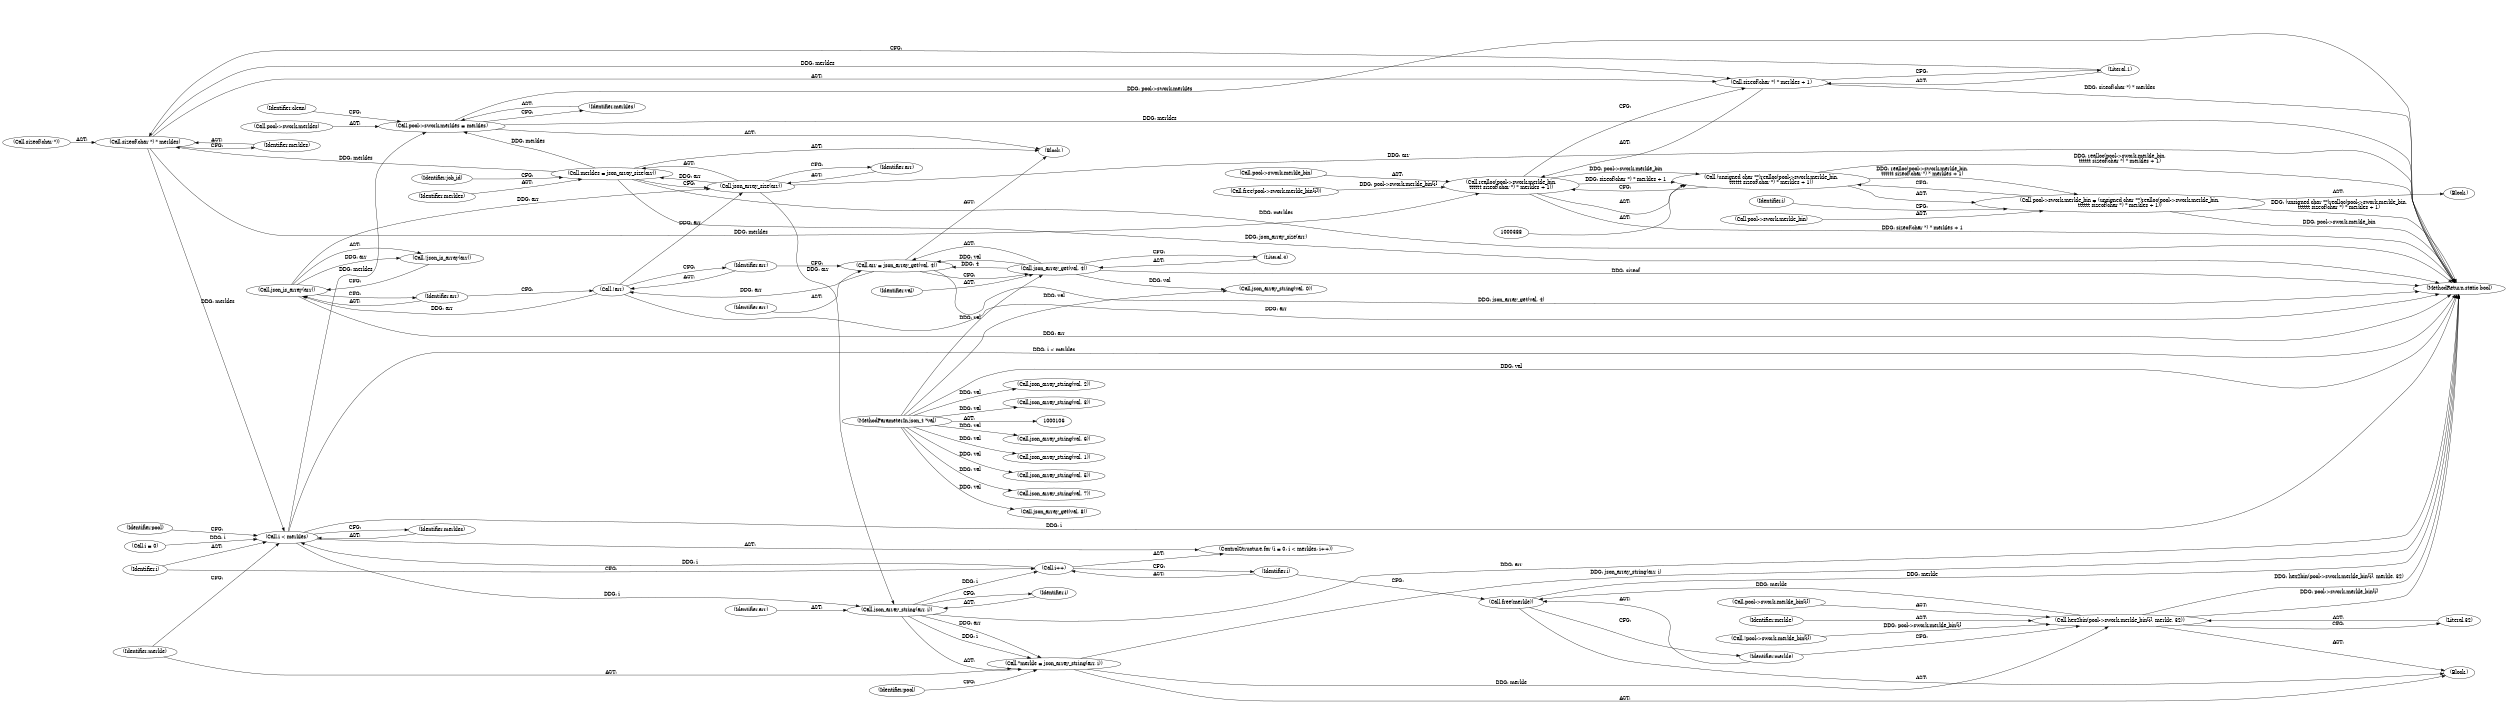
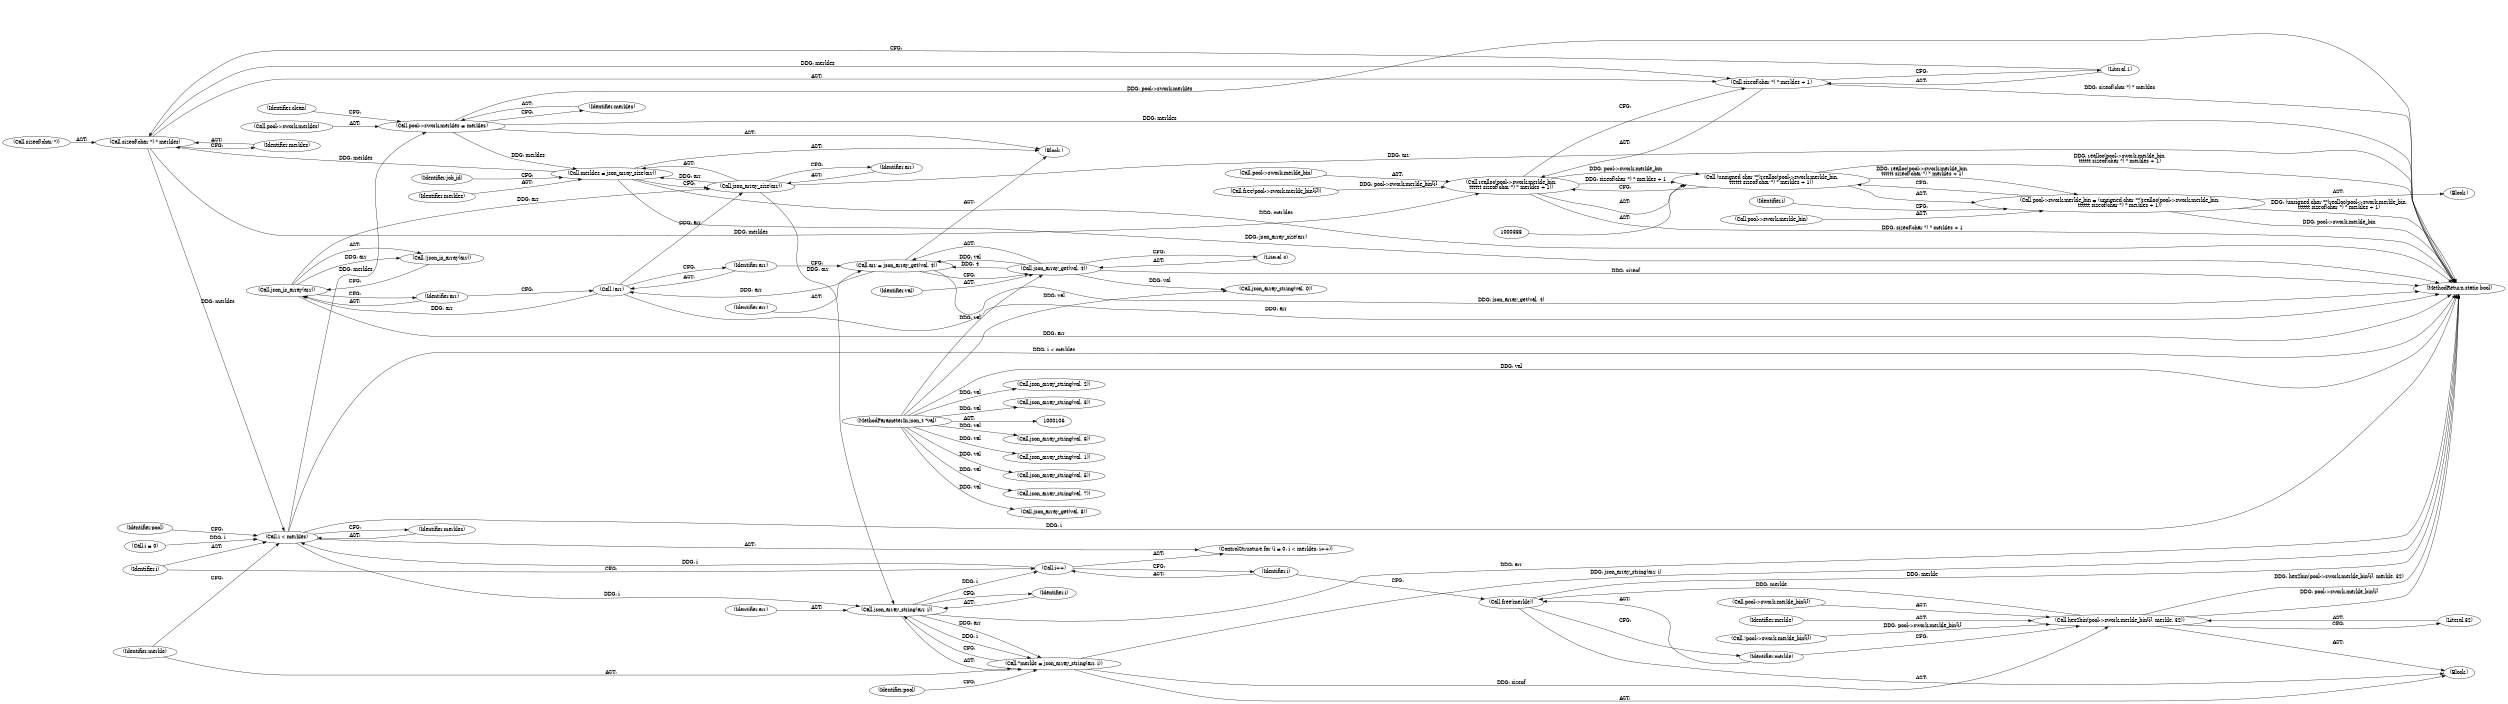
(532, 149) -> (511, 158)
none -> (949, 647)
(1511, 683) -> (1511, 683)
